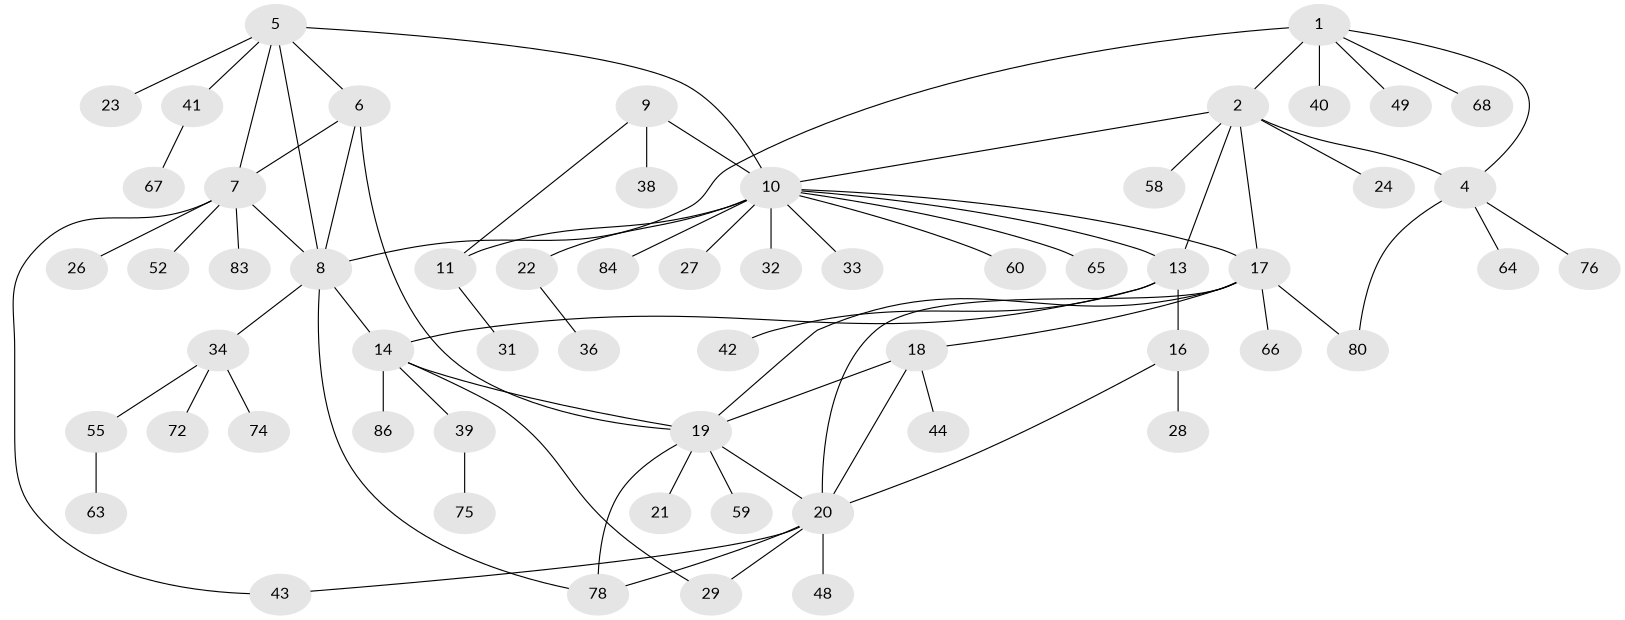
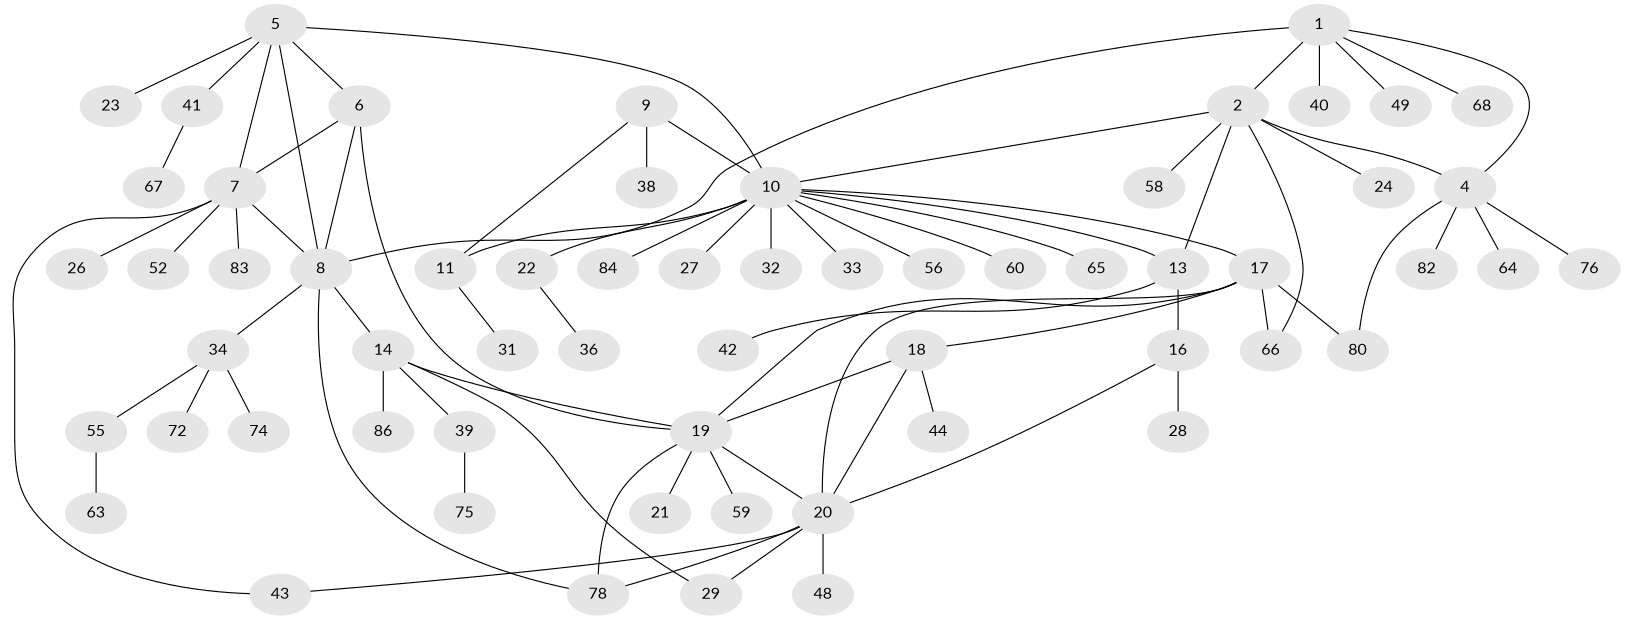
(1249, 188) -> (1294, 226)
none -> (934, 269)
none -> (1427, 269)
(784, 321) -> none
